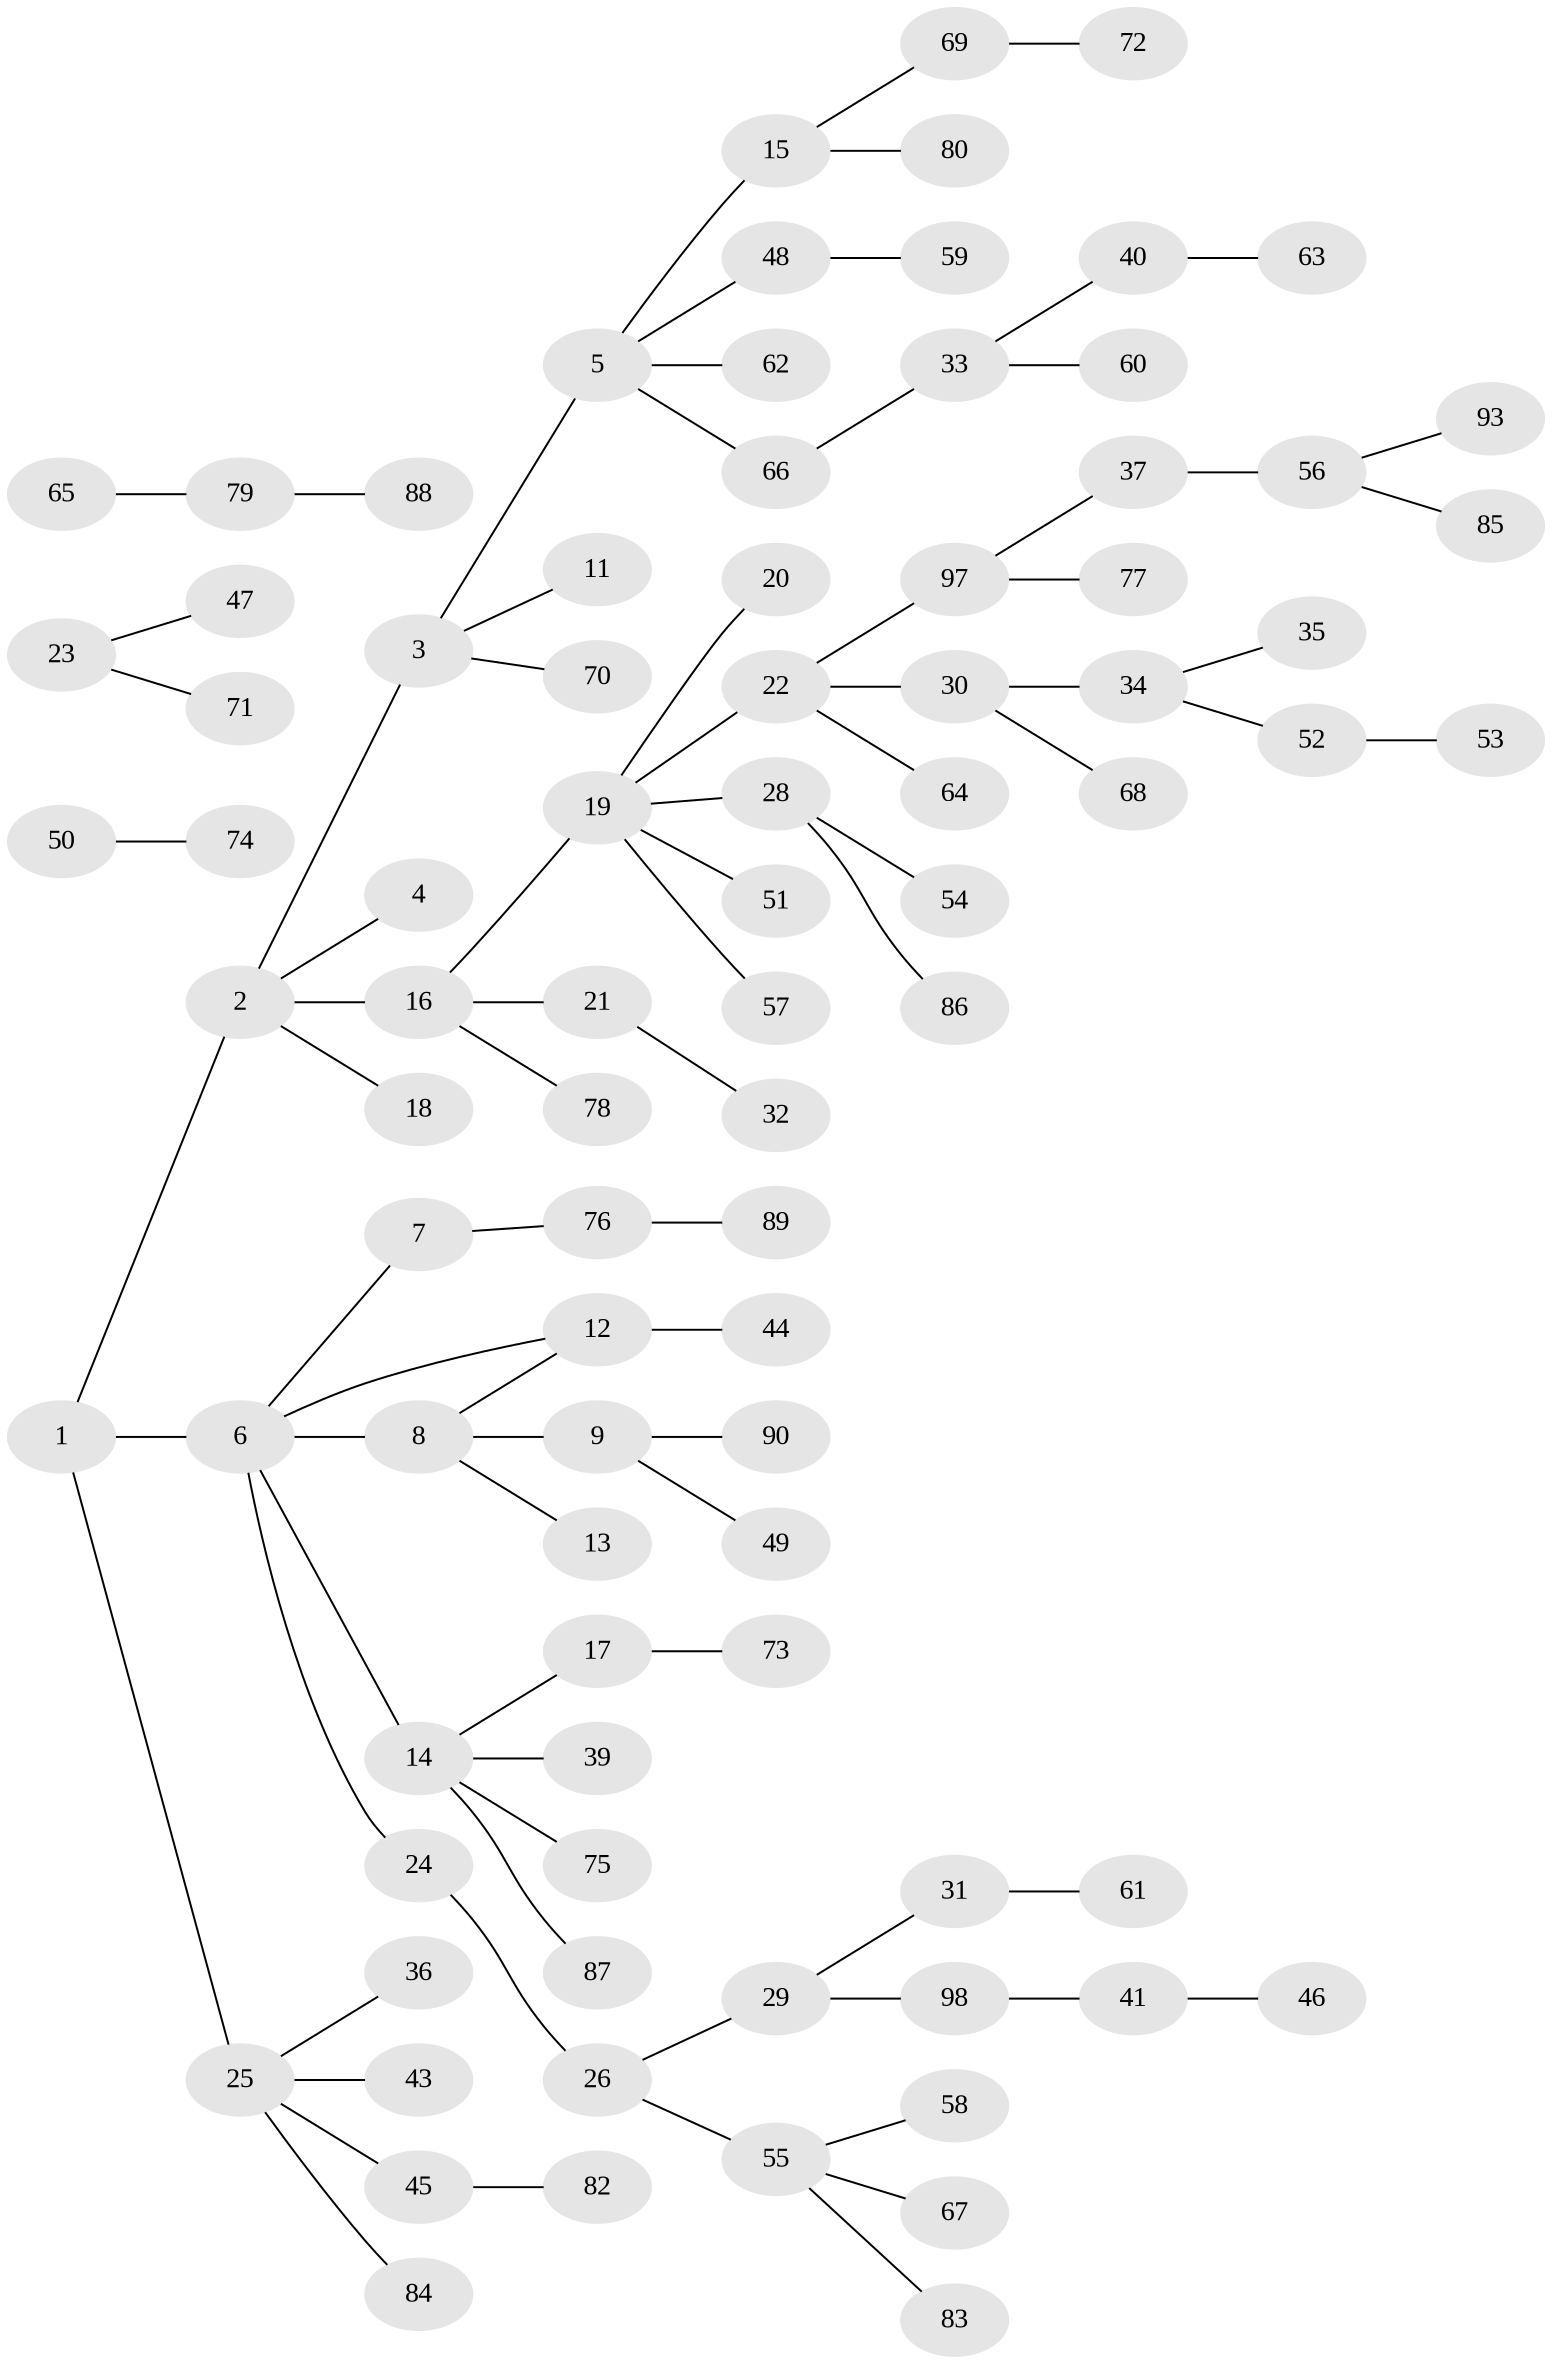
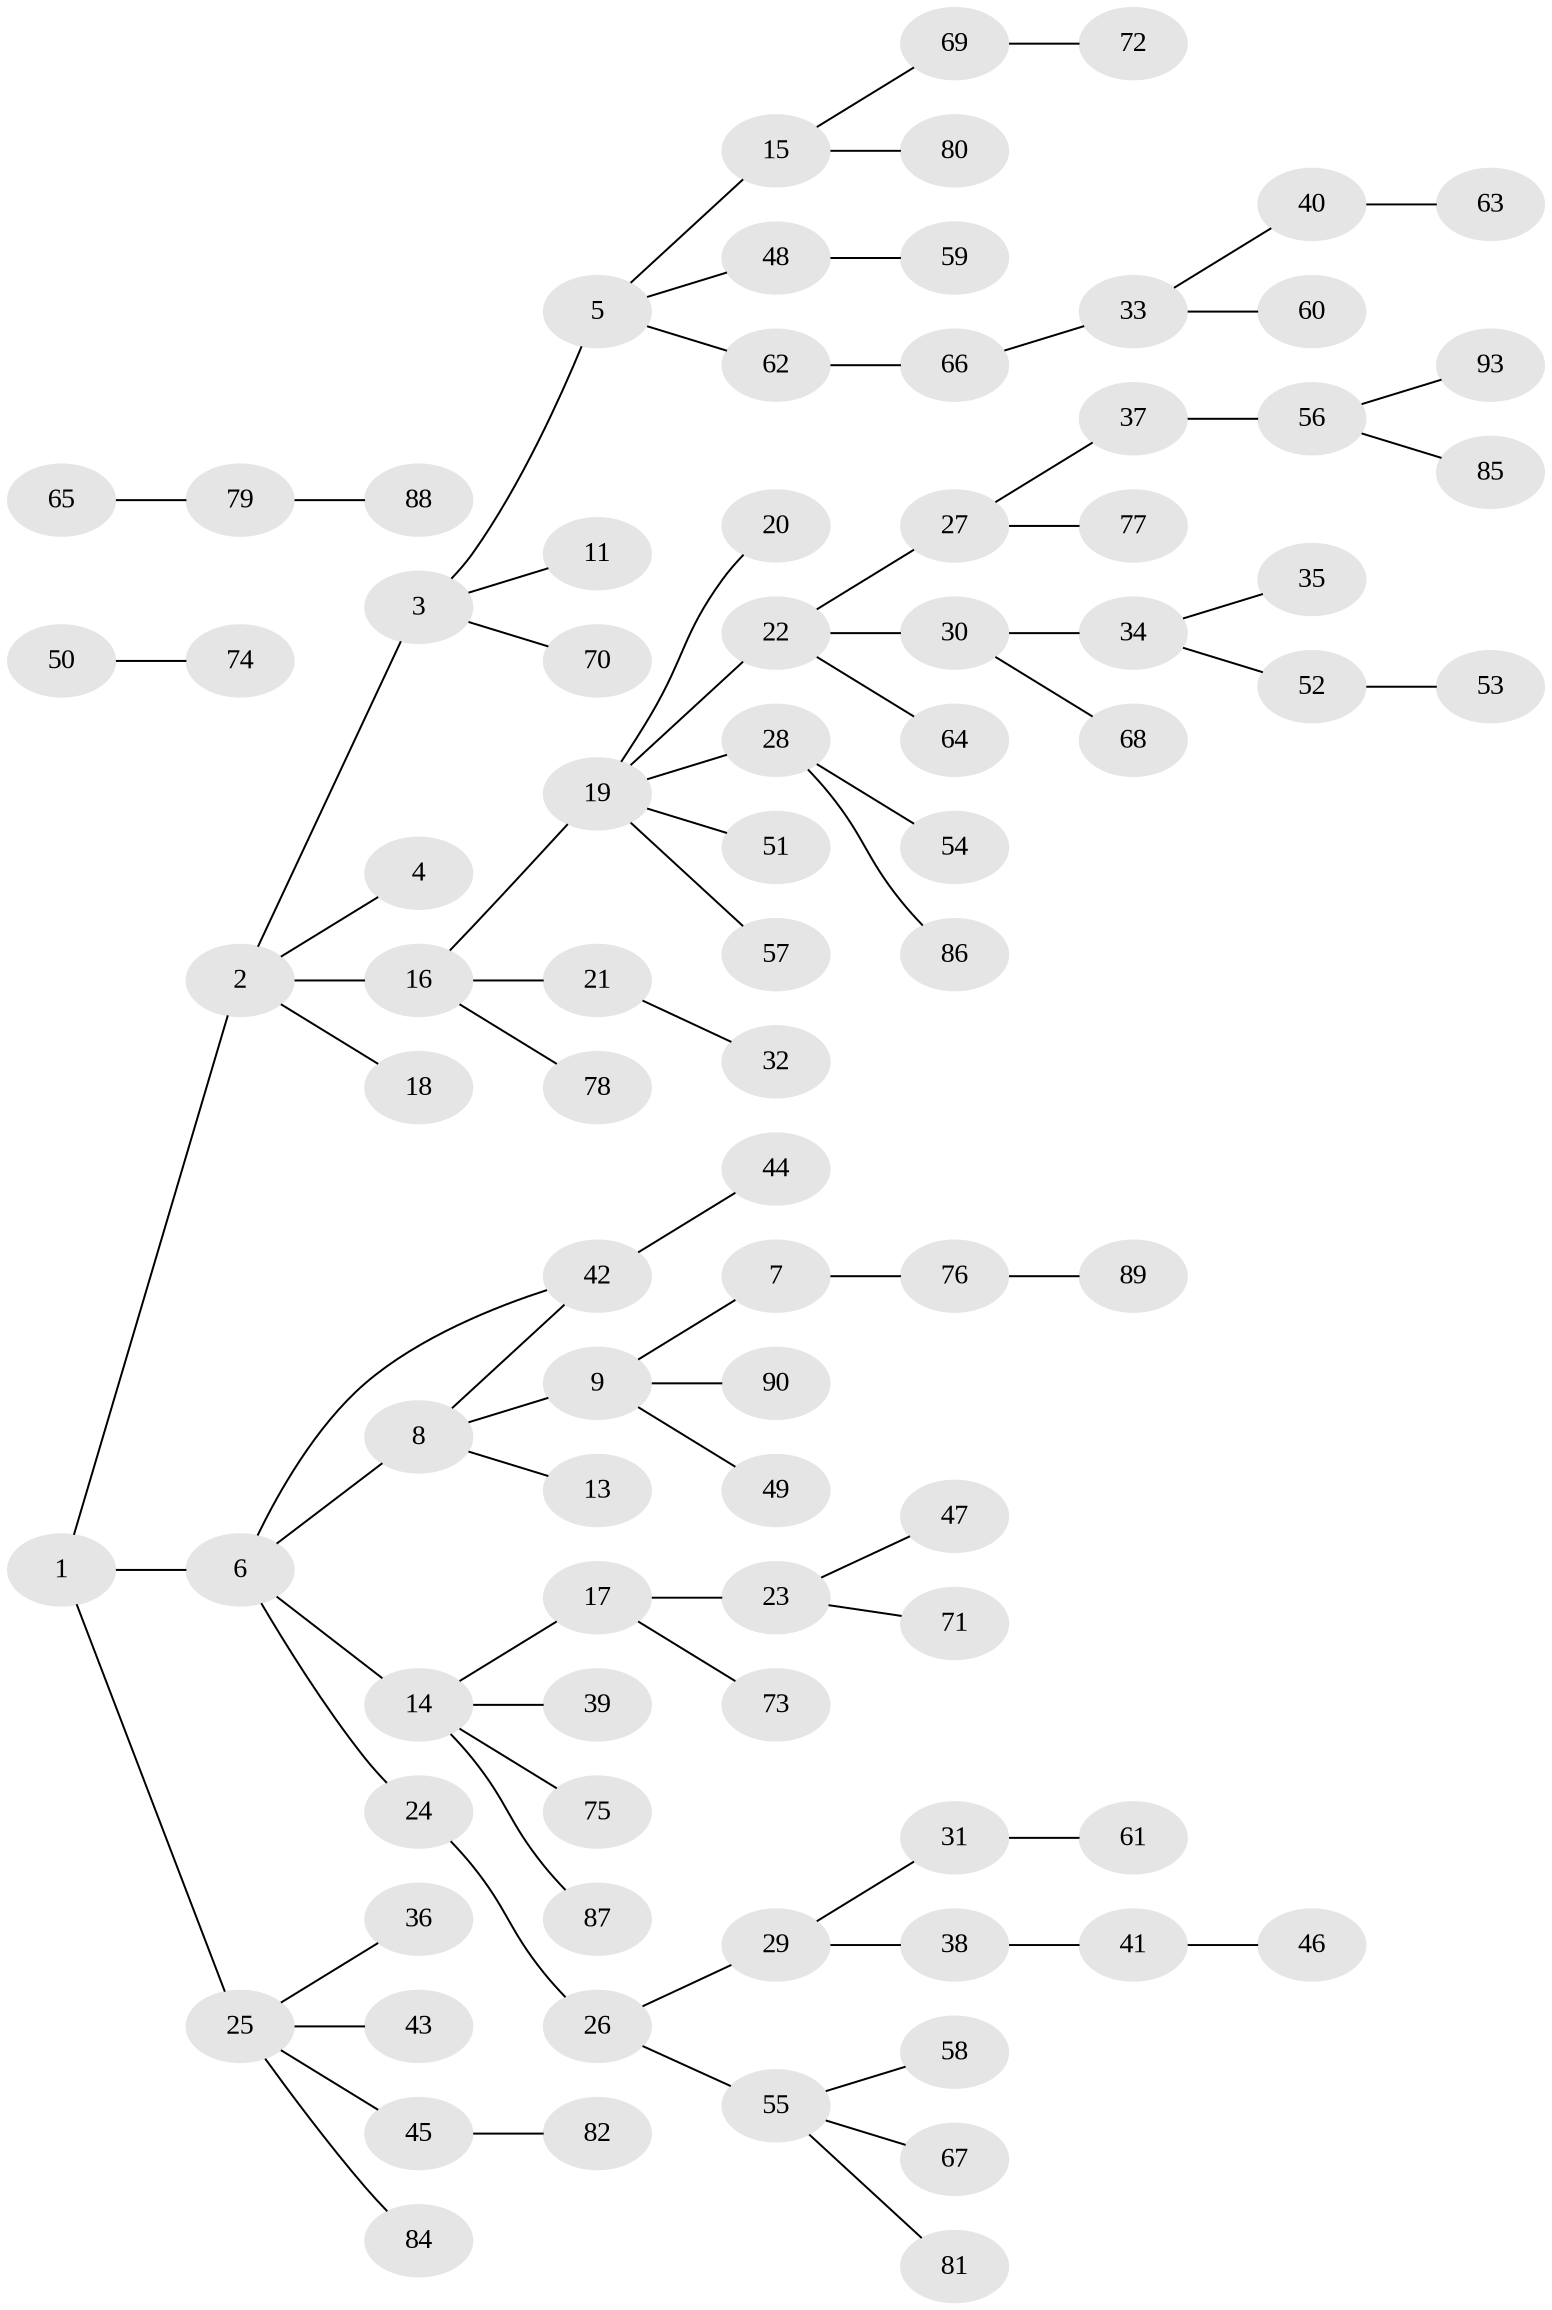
(687, 419) -> (866, 365)
(955, 580) -> (955, 526)
(597, 1330) -> (597, 1276)
(329, 1336) -> (687, 1330)
none -> (687, 1598)
(955, 1999) -> (955, 1945)
(955, 2320) -> (955, 2267)
